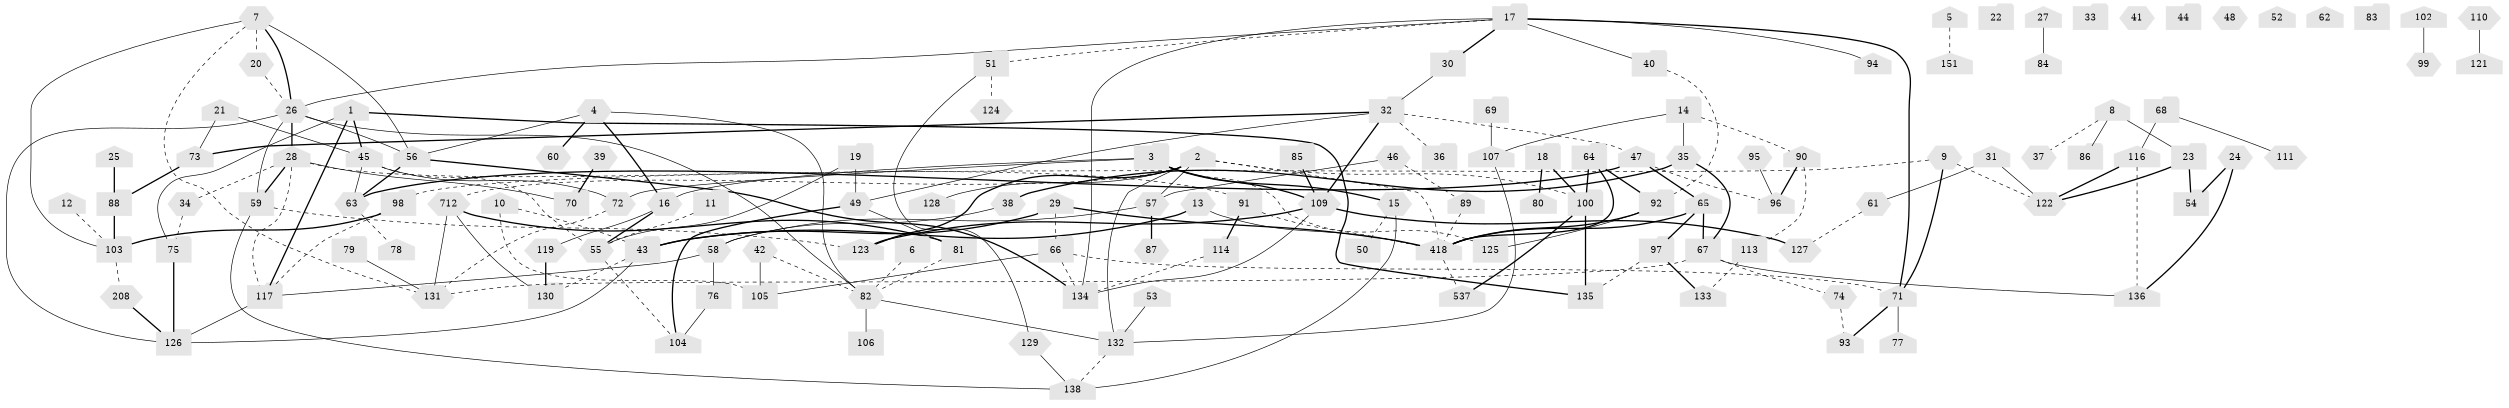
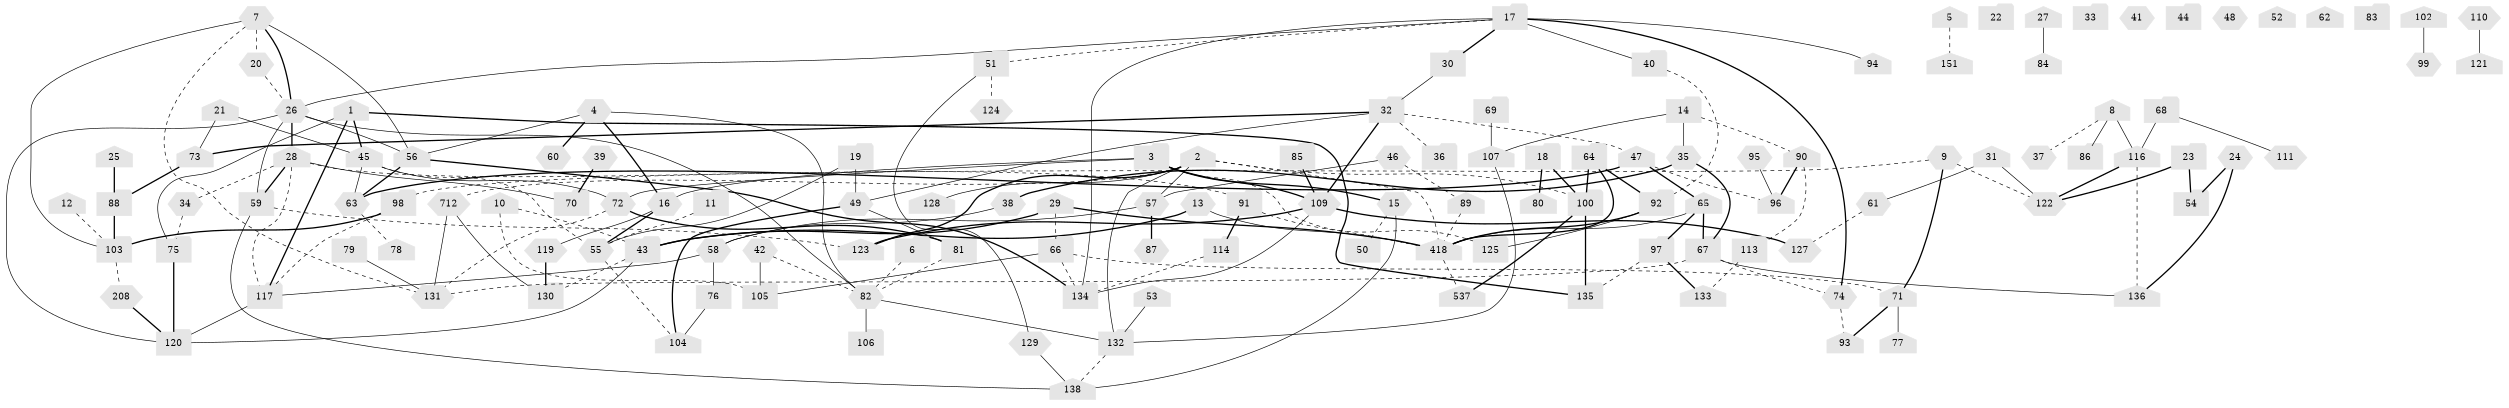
(1832, 37) -> (1757, 80)
(2146, 132) -> (2125, 134)
(787, 221) -> (746, 229)
(1605, 228) -> (1605, 228)
(174, 344) -> (174, 344)
